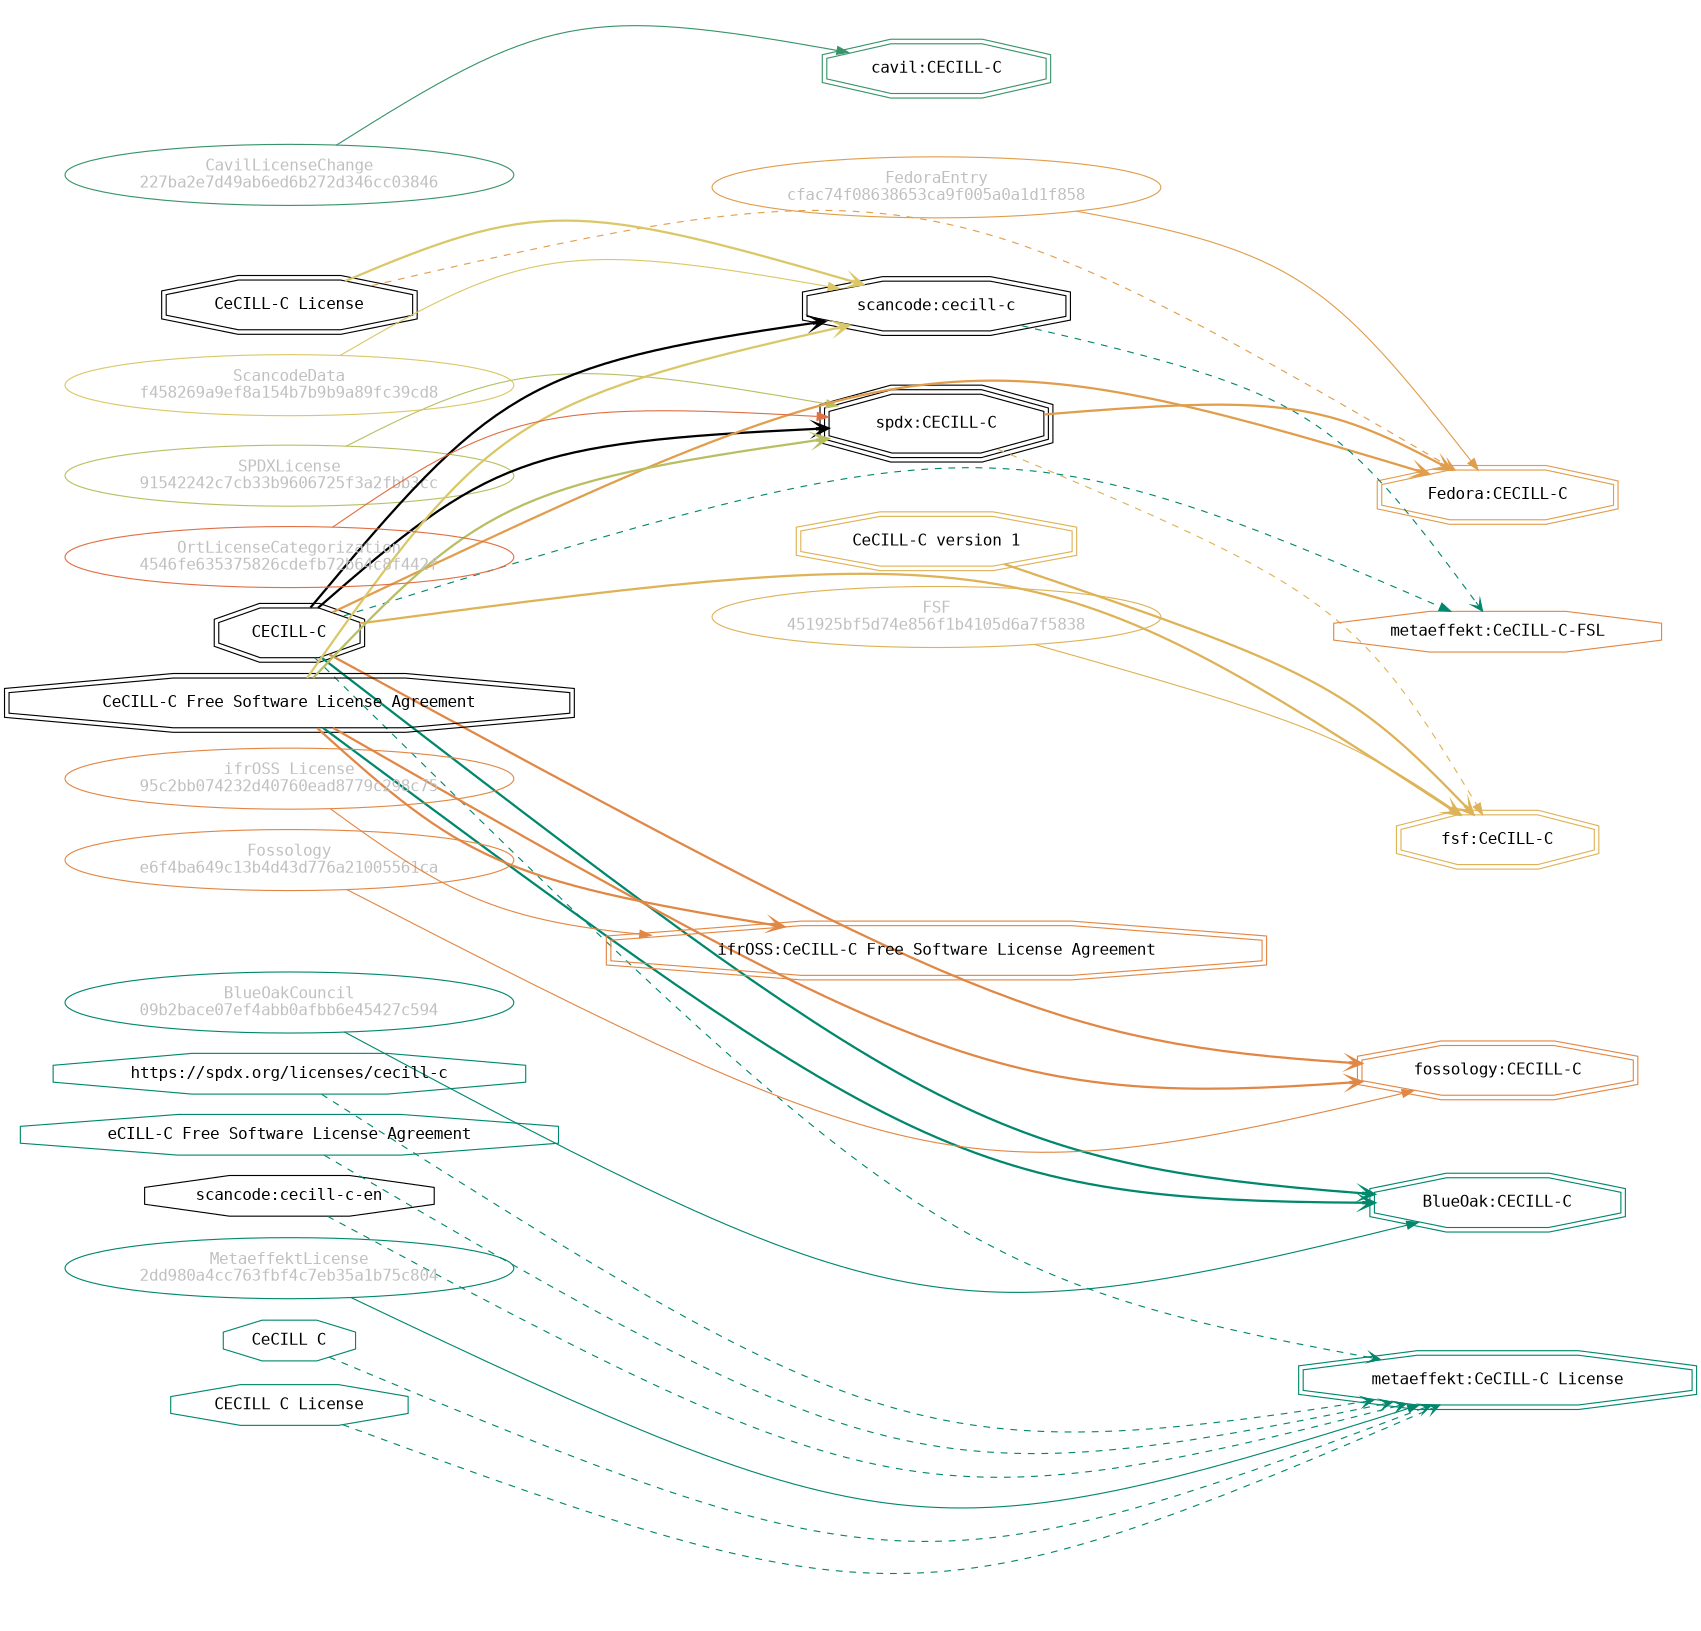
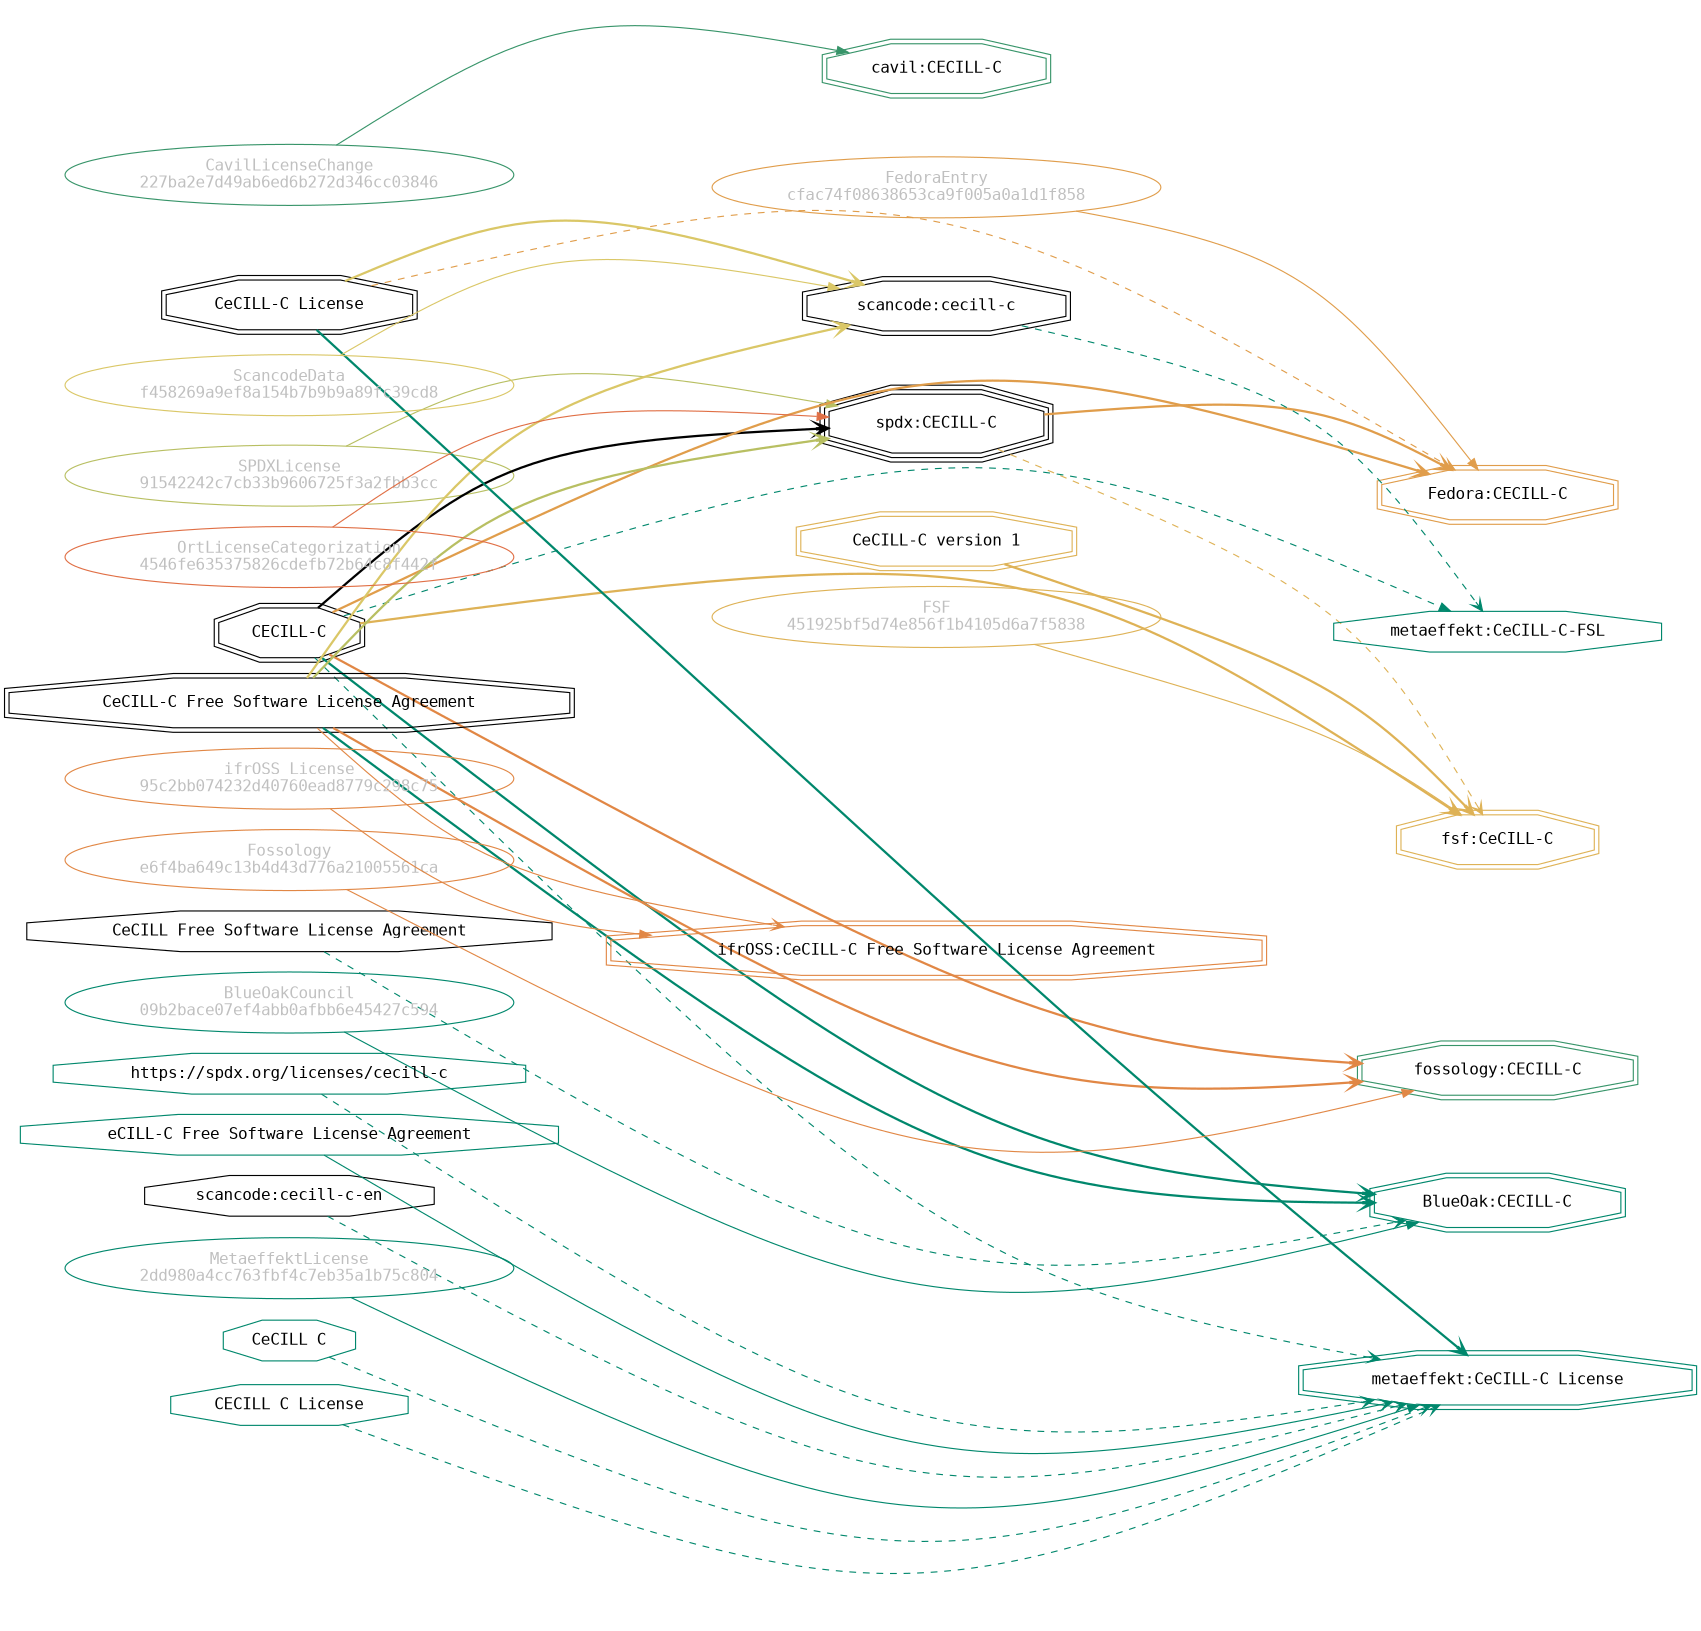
(524, 398) -> none
(1276, 578) -> (1276, 578)
(1498, 632) -> (1498, 632)
none -> (880, 847)
(561, 882) -> (561, 882)
none -> (289, 931)
(1498, 1070) -> (1498, 1070)
(824, 1416) -> (824, 1416)
